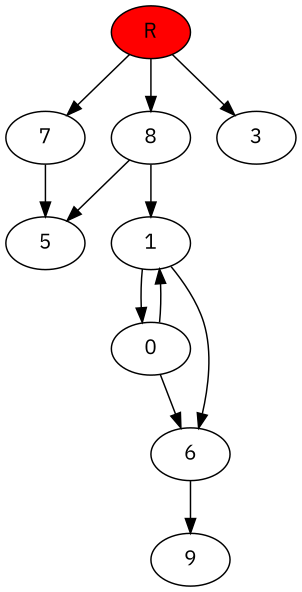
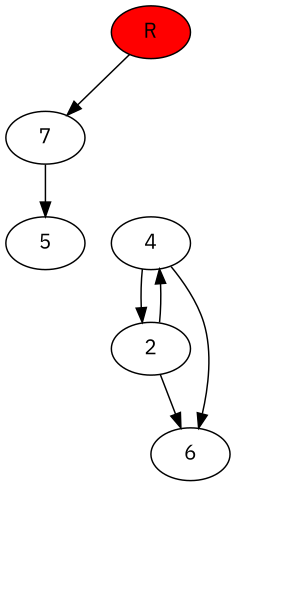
(151, 138) -> none
(256, 138) -> none
(151, 243) -> (151, 243)
(151, 349) -> (151, 349)
(190, 560) -> none
